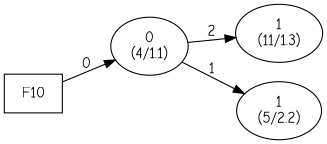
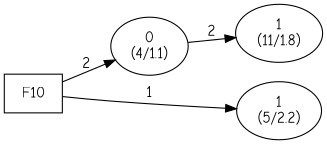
(279, 33) -> (279, 33)
(87, 64) -> (87, 64)
(208, 75) -> (144, 103)
